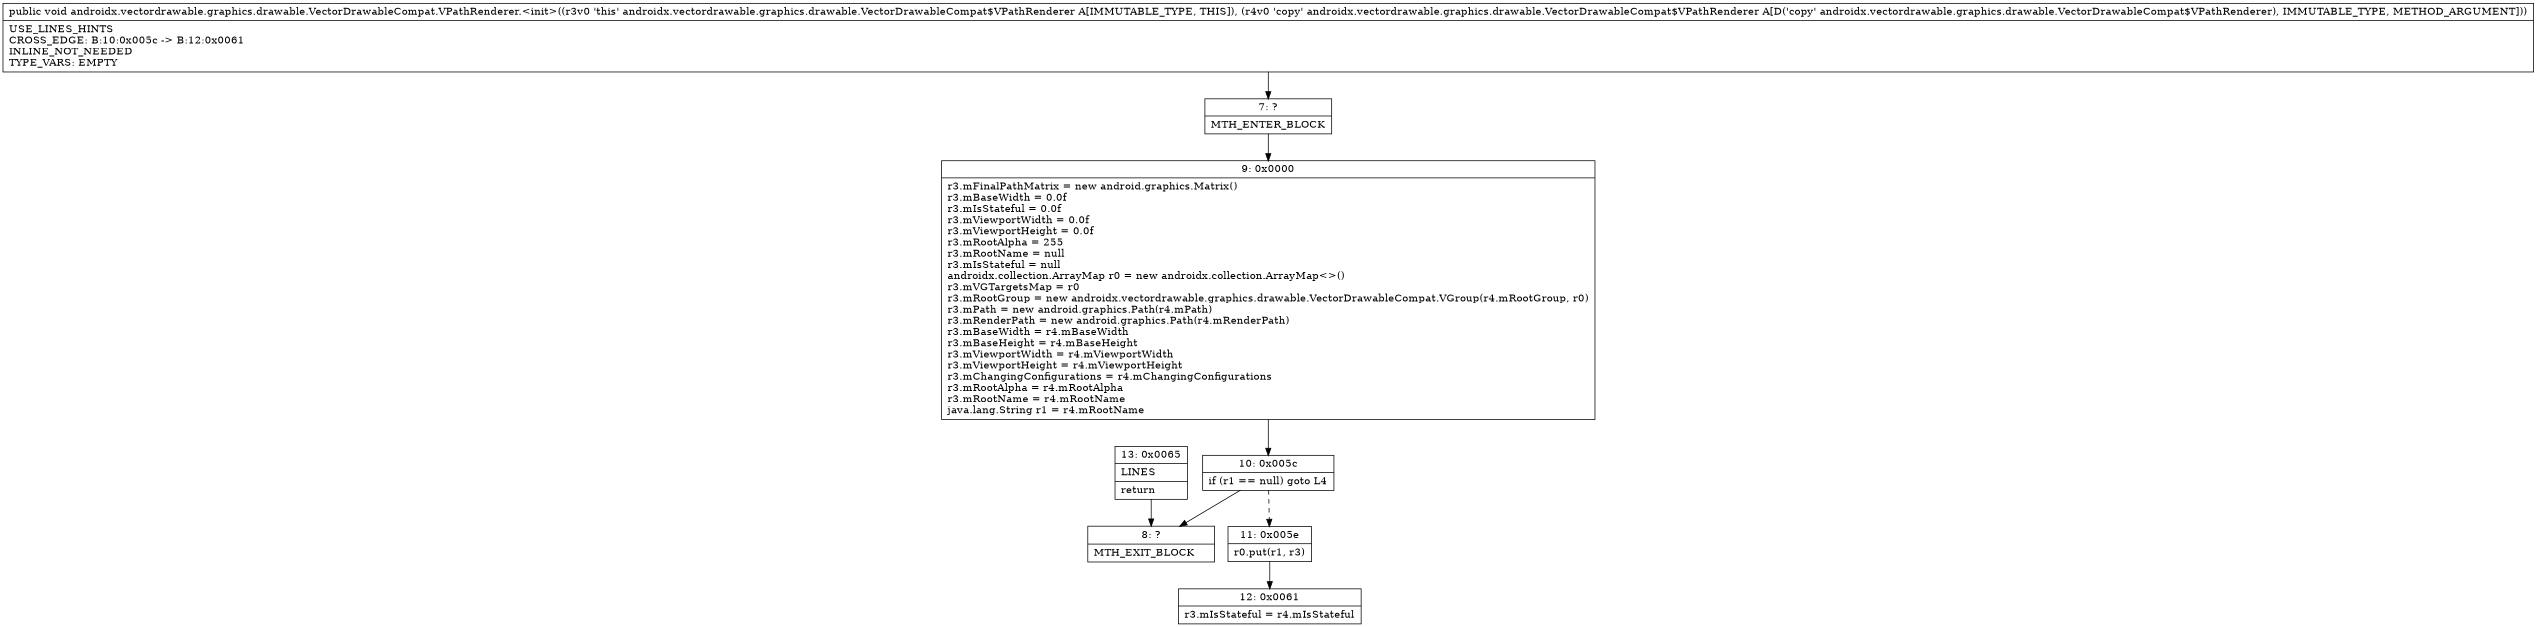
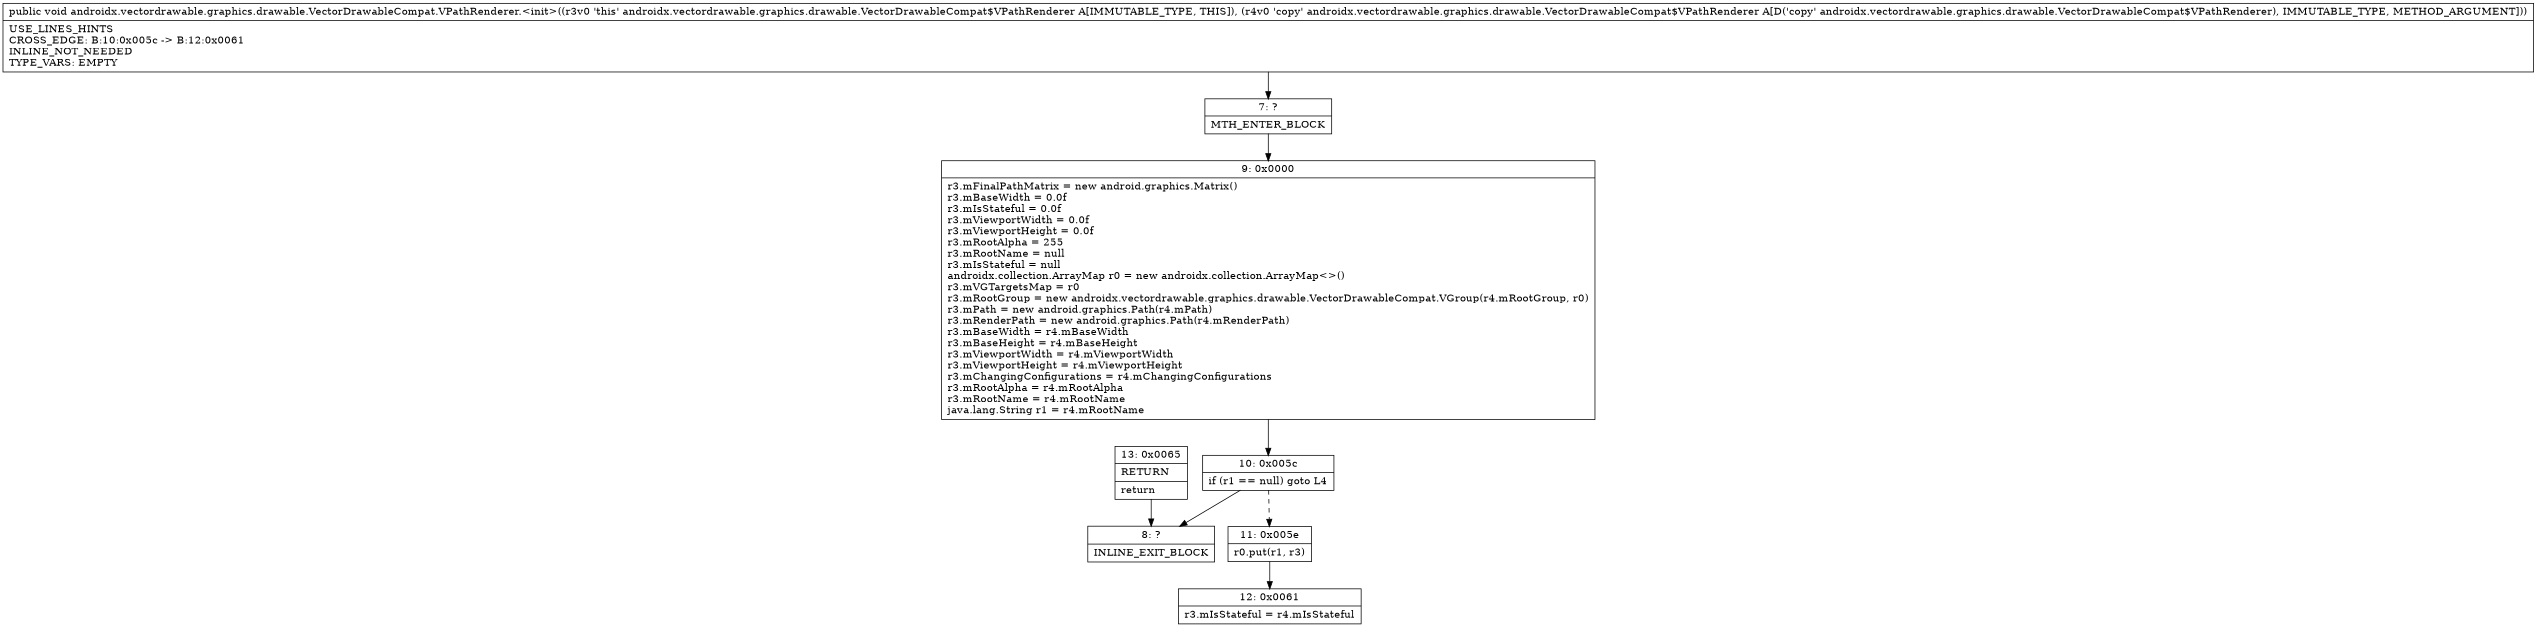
(1139, 472) -> (1145, 472)
(1144, 553) -> (1151, 553)
